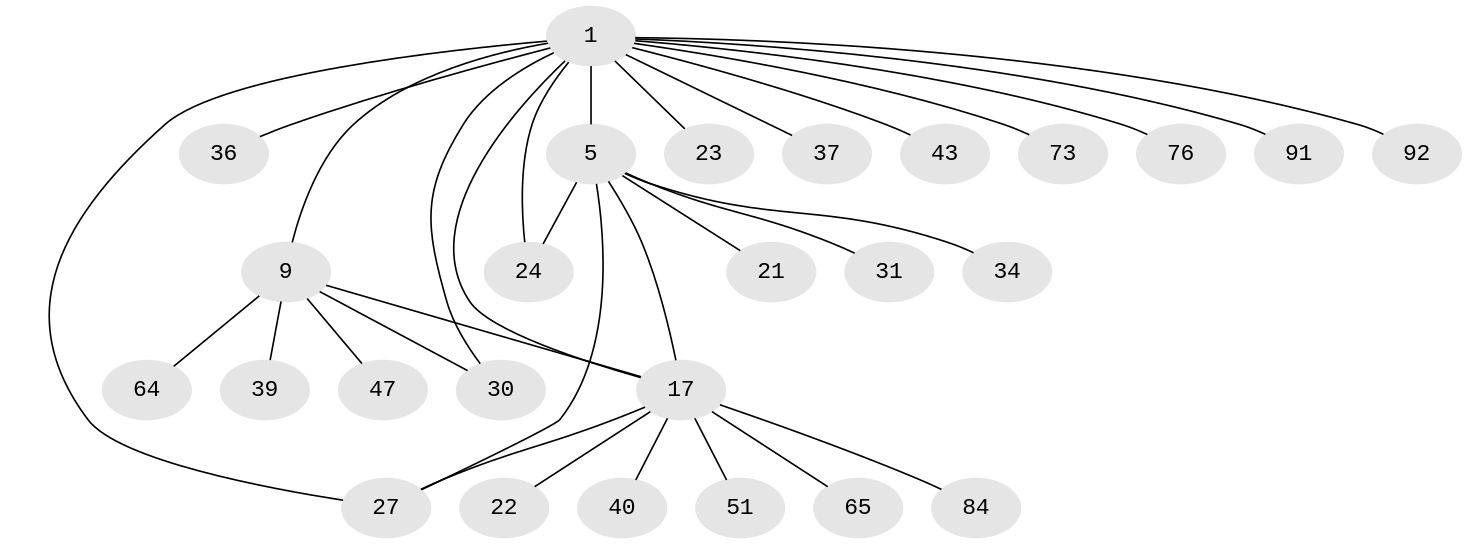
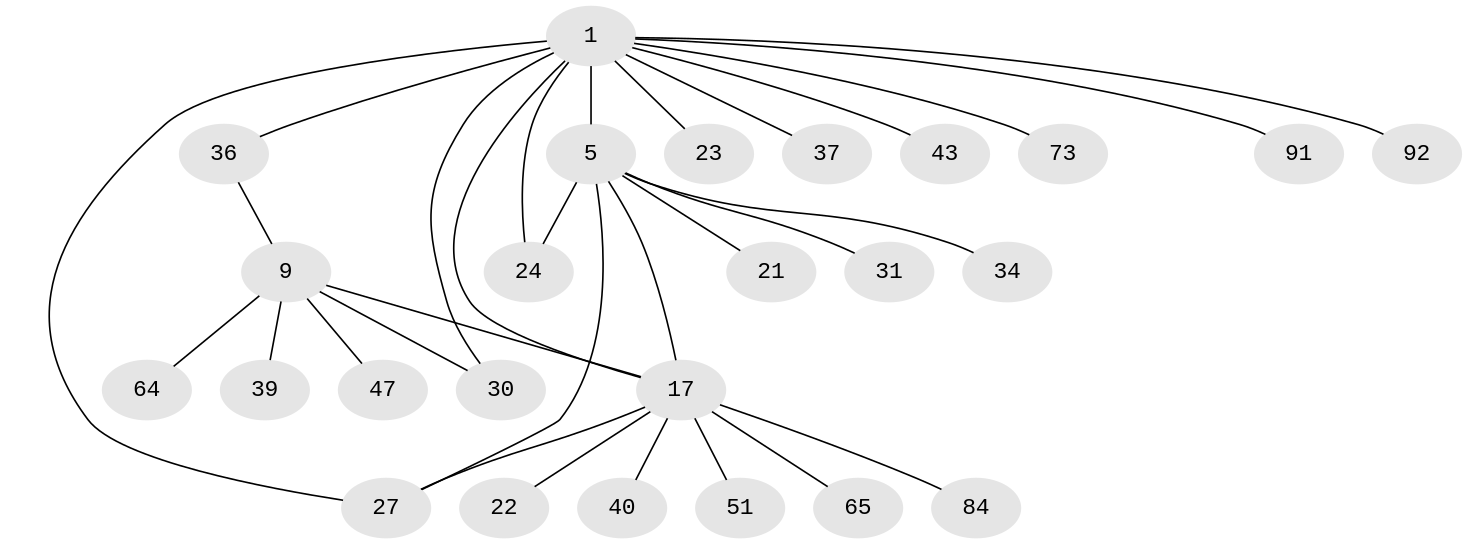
(371, 111) -> (255, 213)
(1181, 154) -> none
